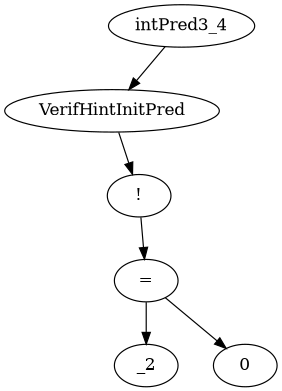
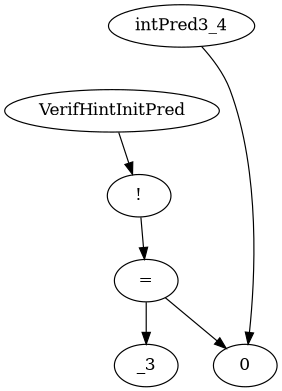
(151, 64) -> (251, 184)
(146, 366) -> (146, 366)
